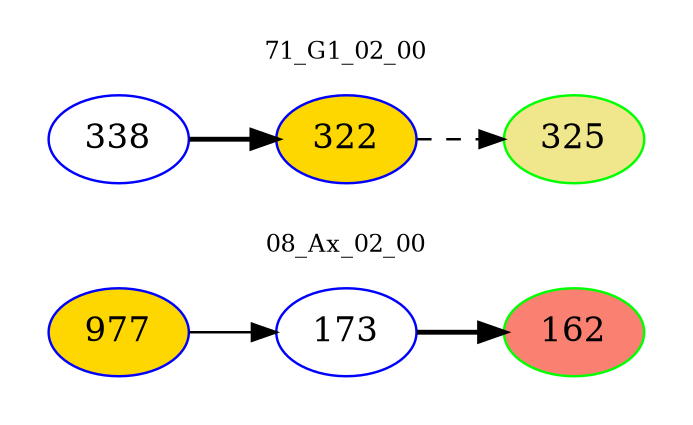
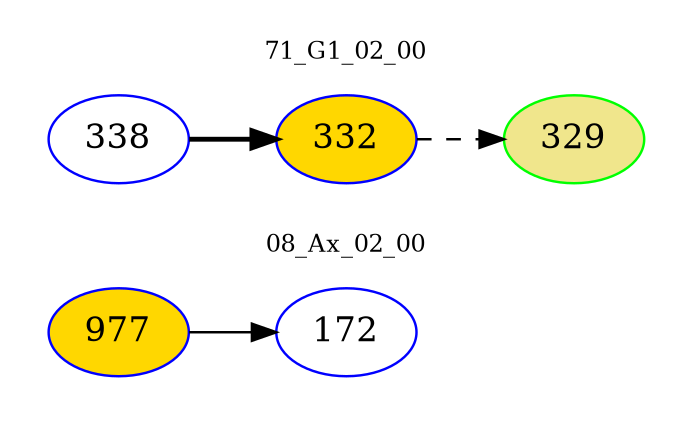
(346, 139) -> (346, 139)
(574, 139) -> (574, 139)
(346, 332) -> (346, 332)
(574, 332) -> none
